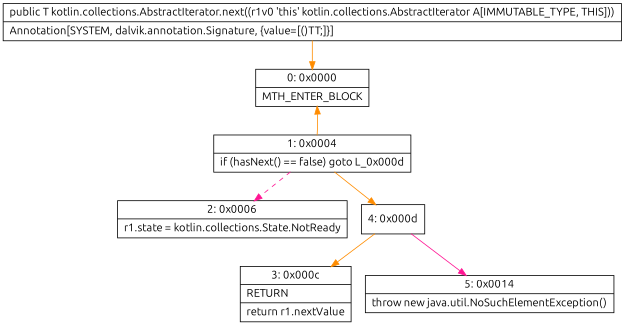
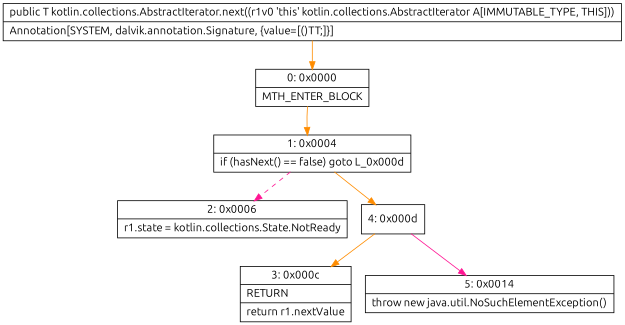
(318, 125) -> (307, 117)
